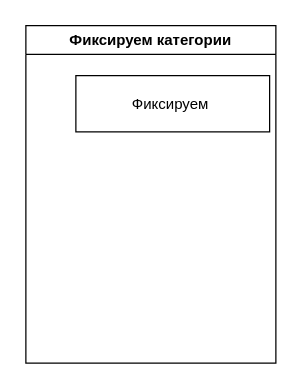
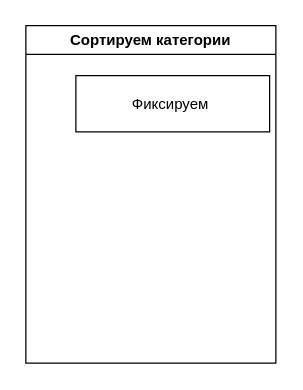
(151, 41) -> (151, 41)
